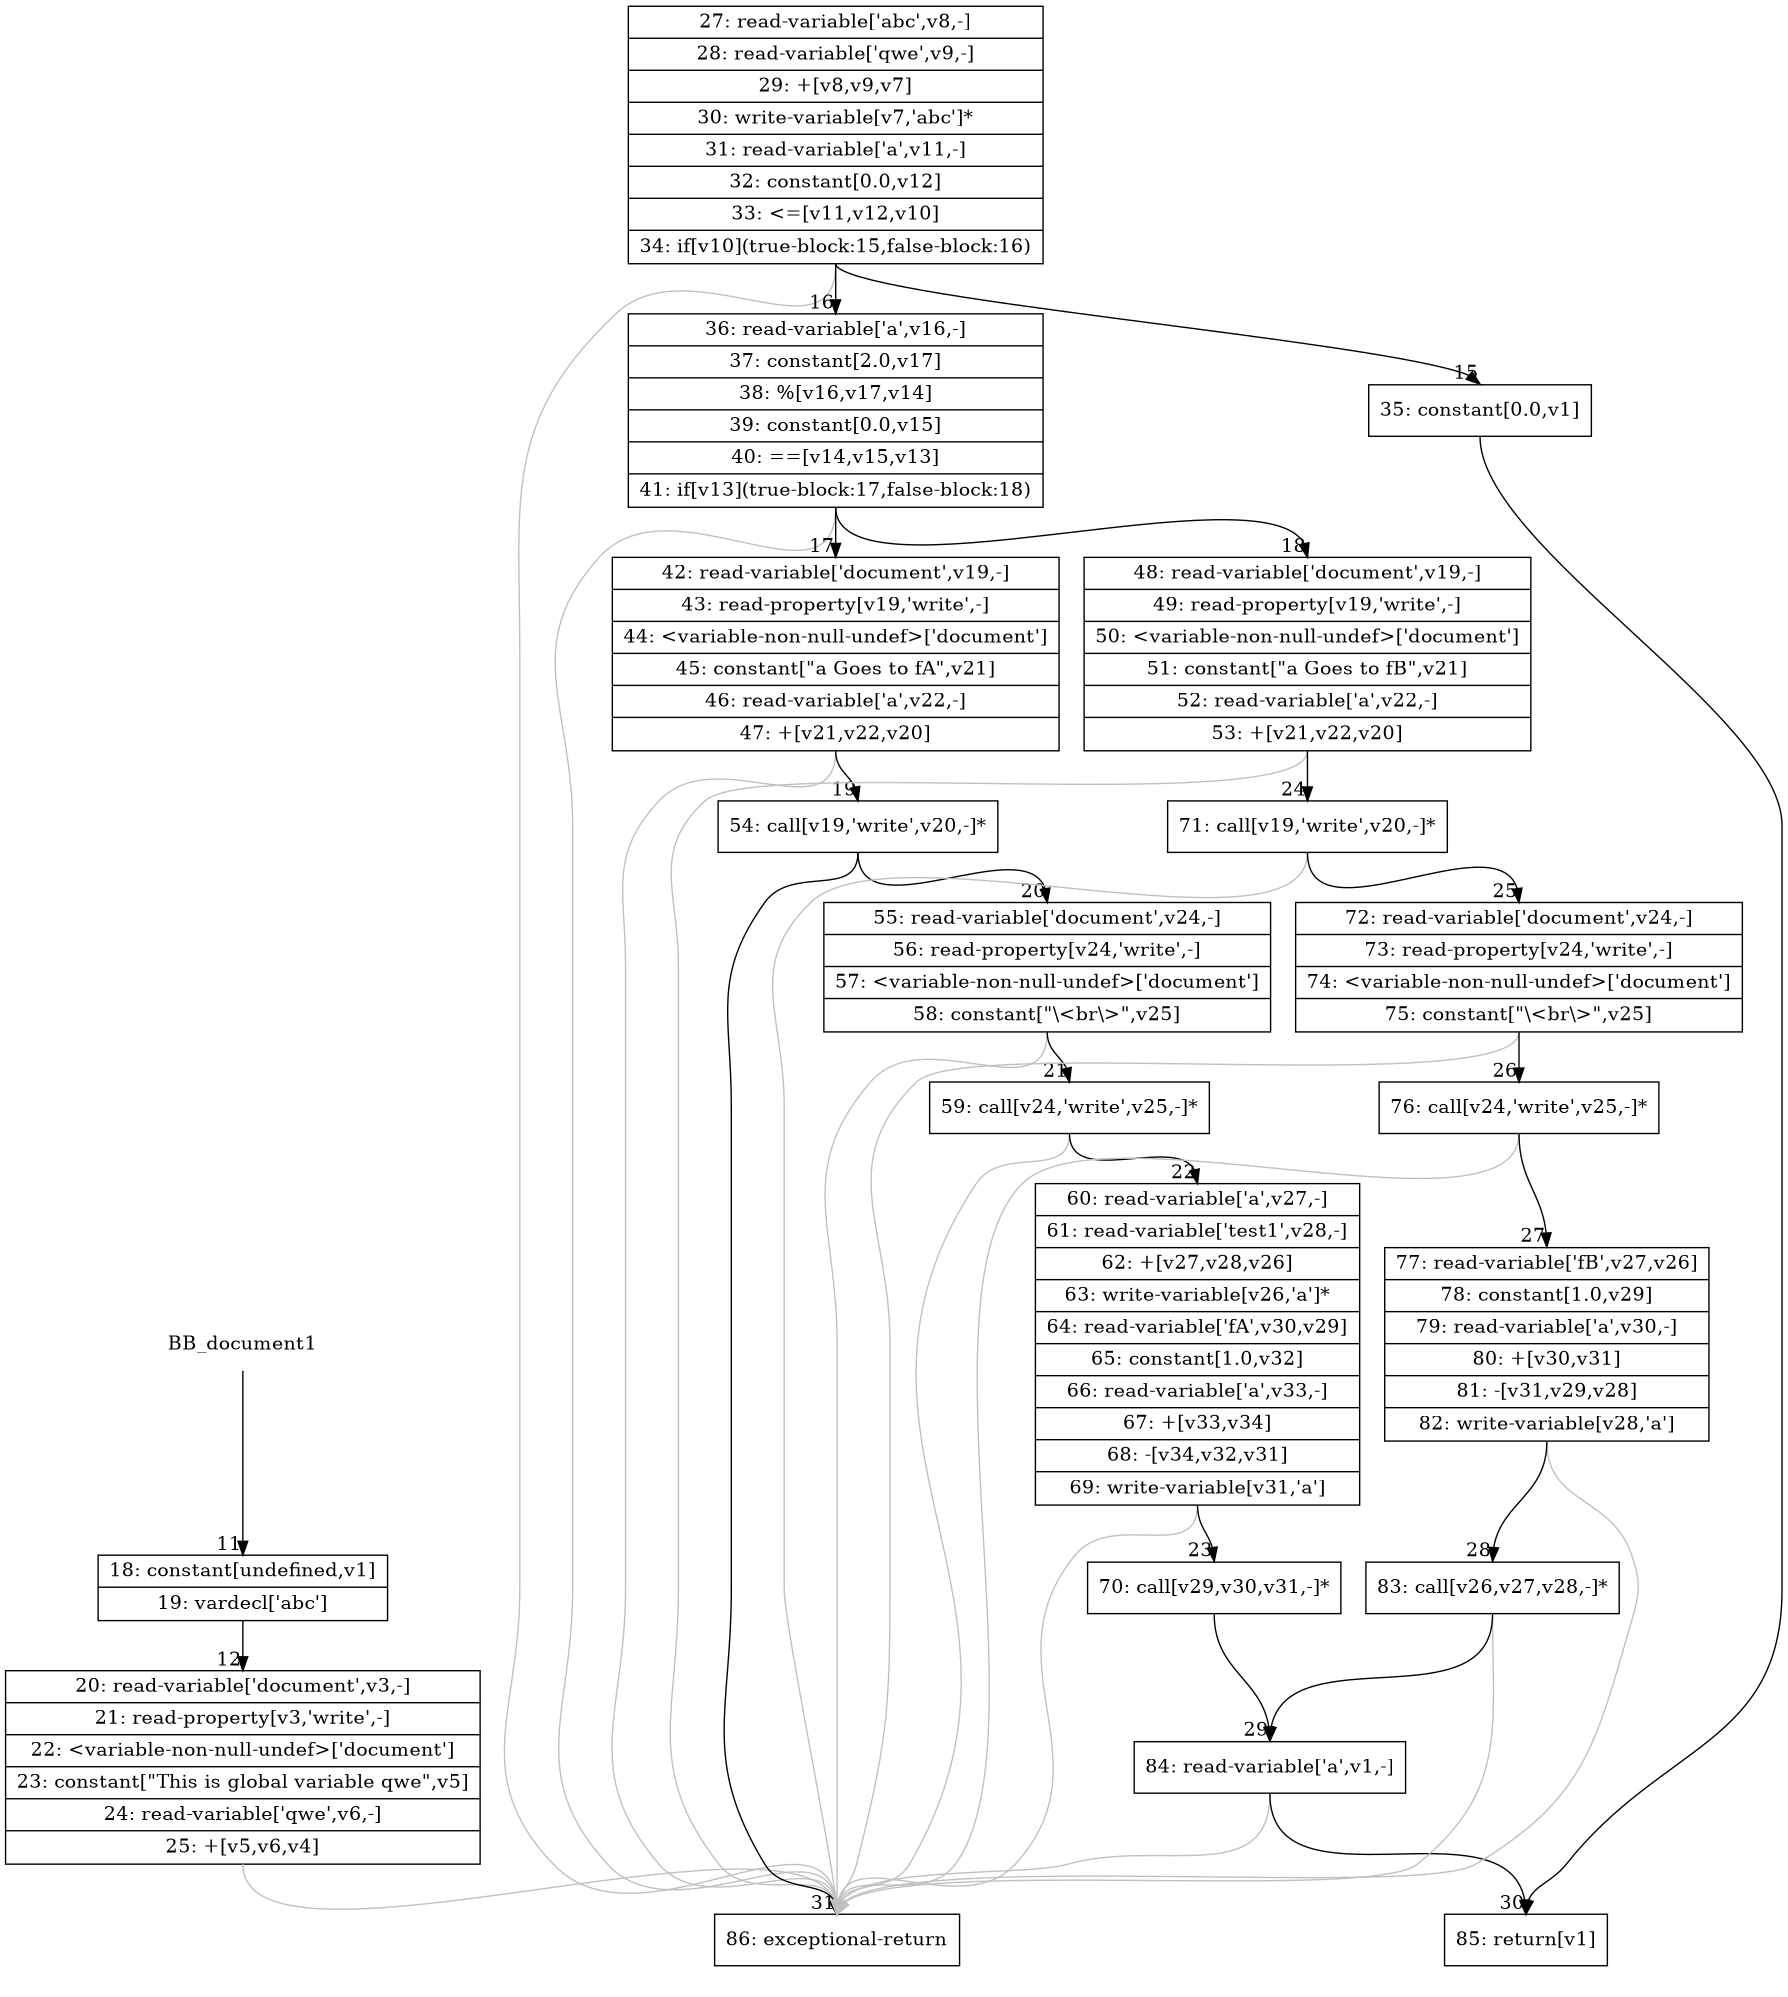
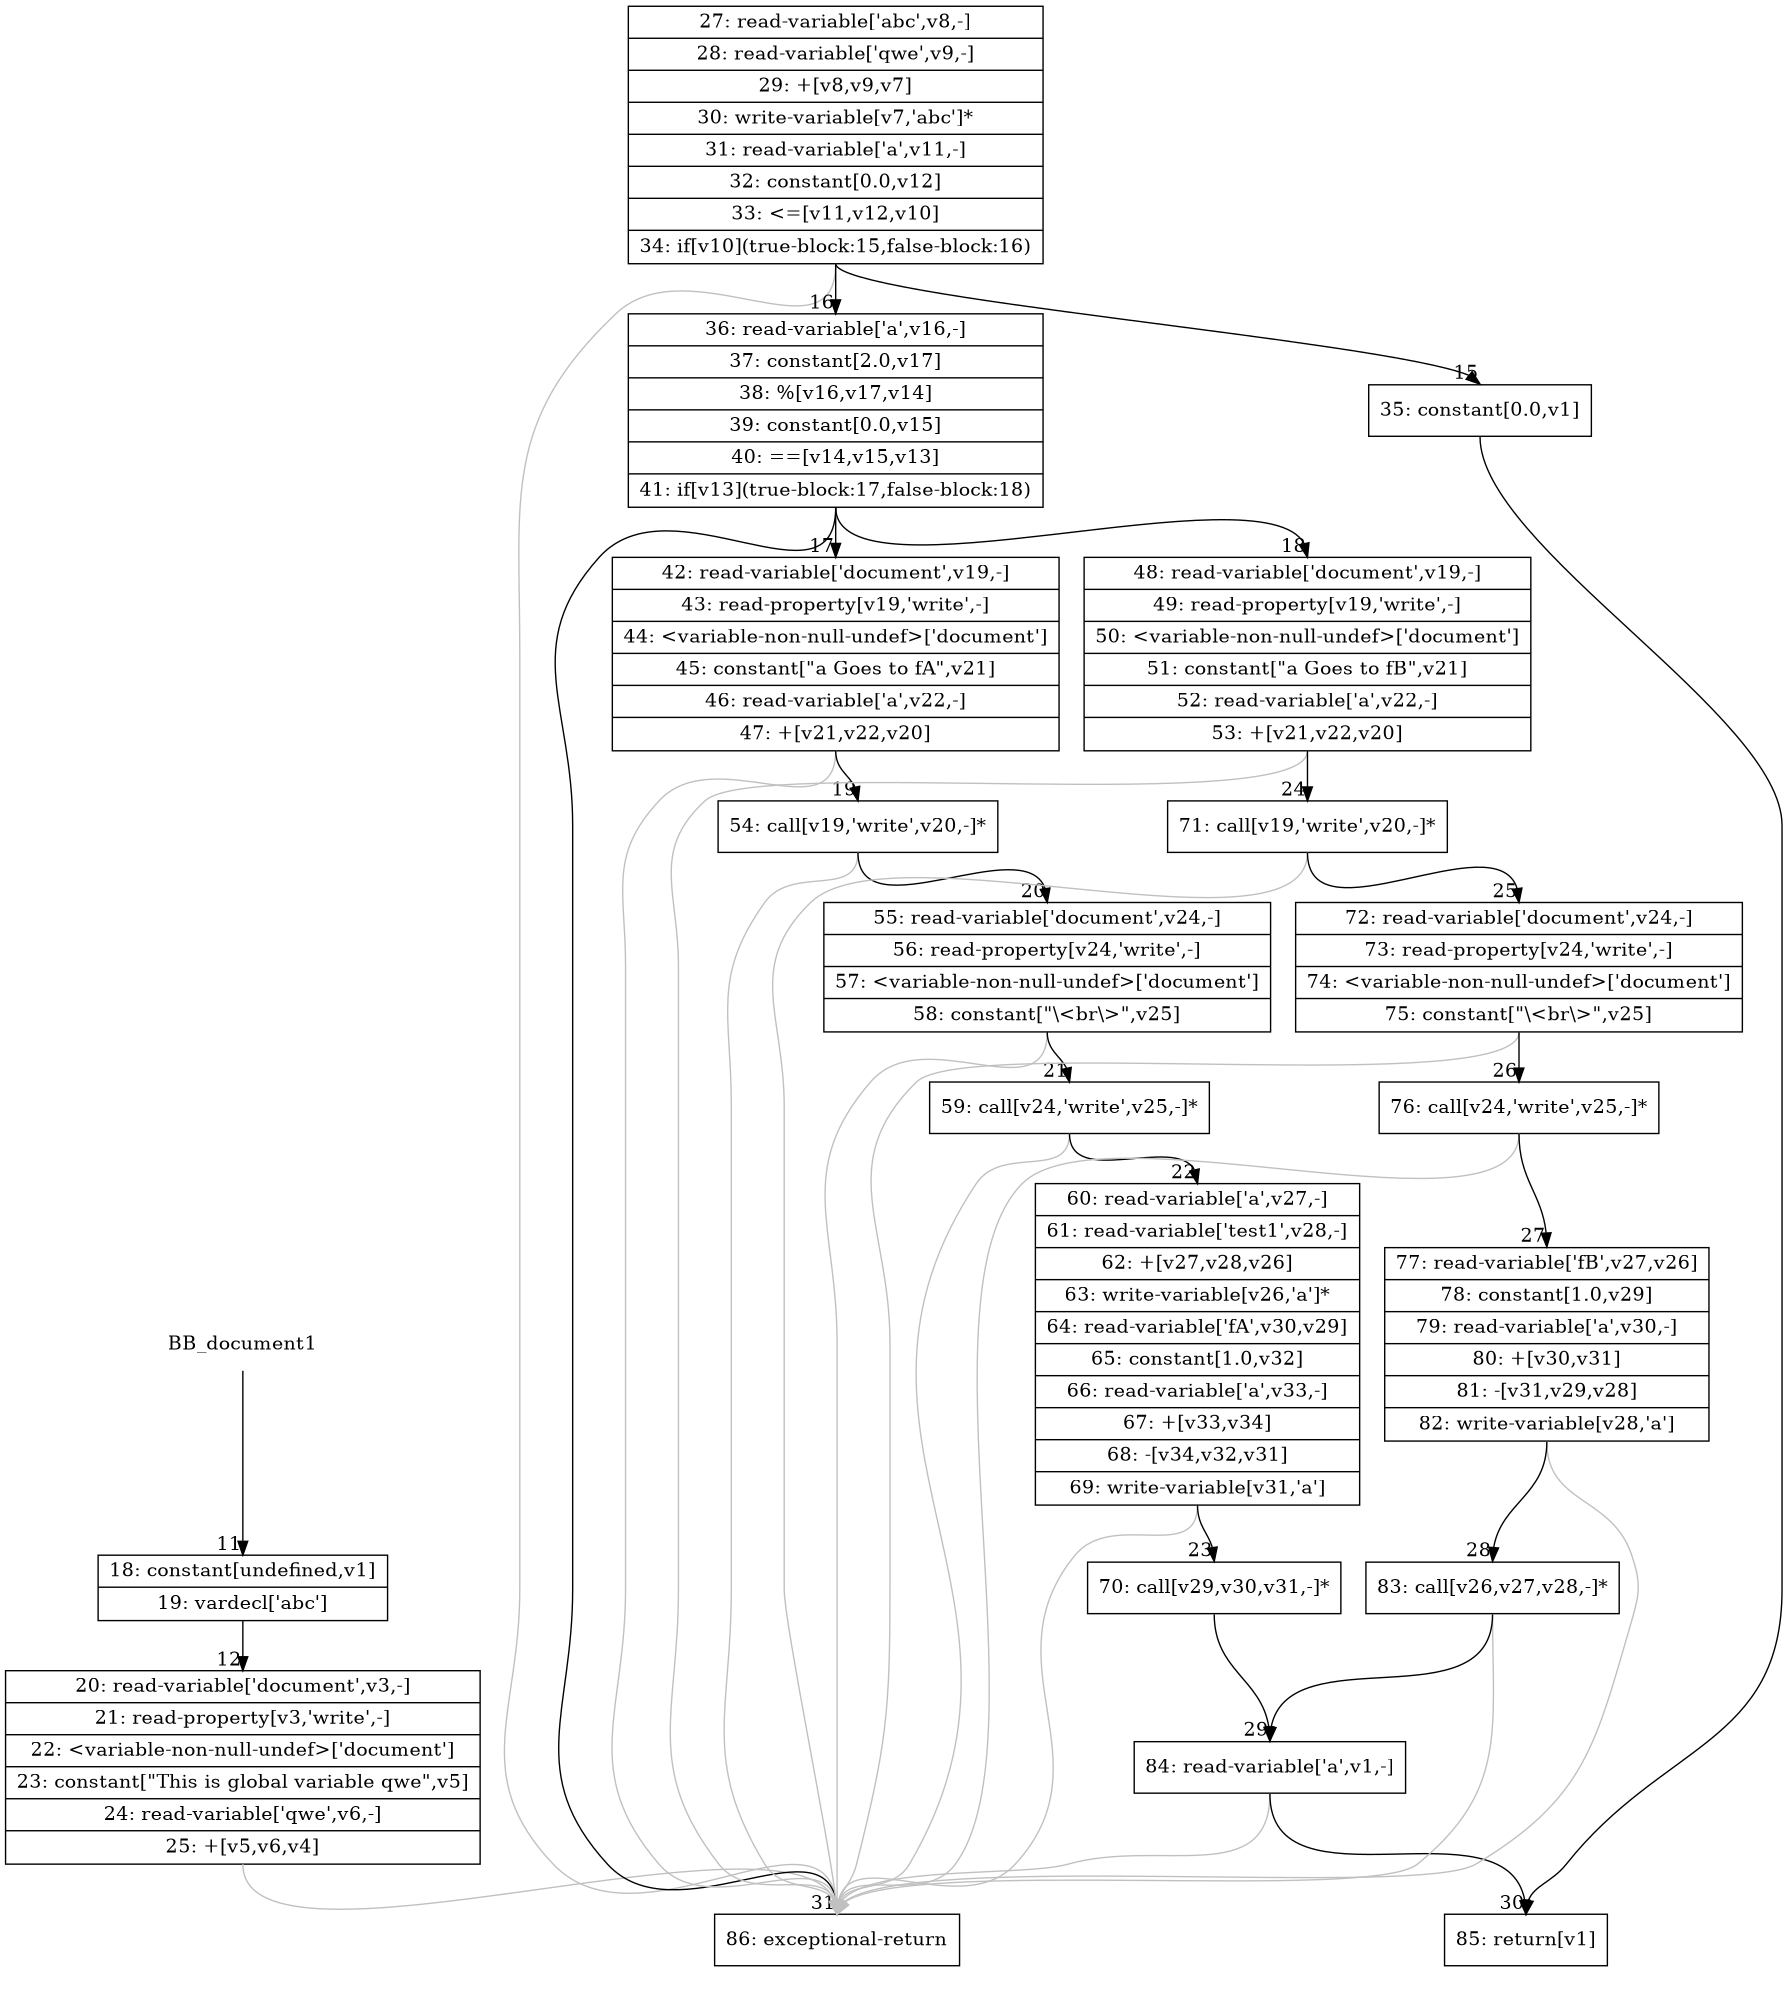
(573, 1200) -> (573, 1200)
(731, 1366) -> (731, 1366)
